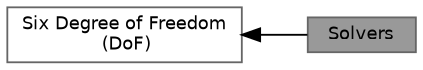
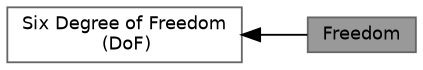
(362, 35) -> (362, 35)
